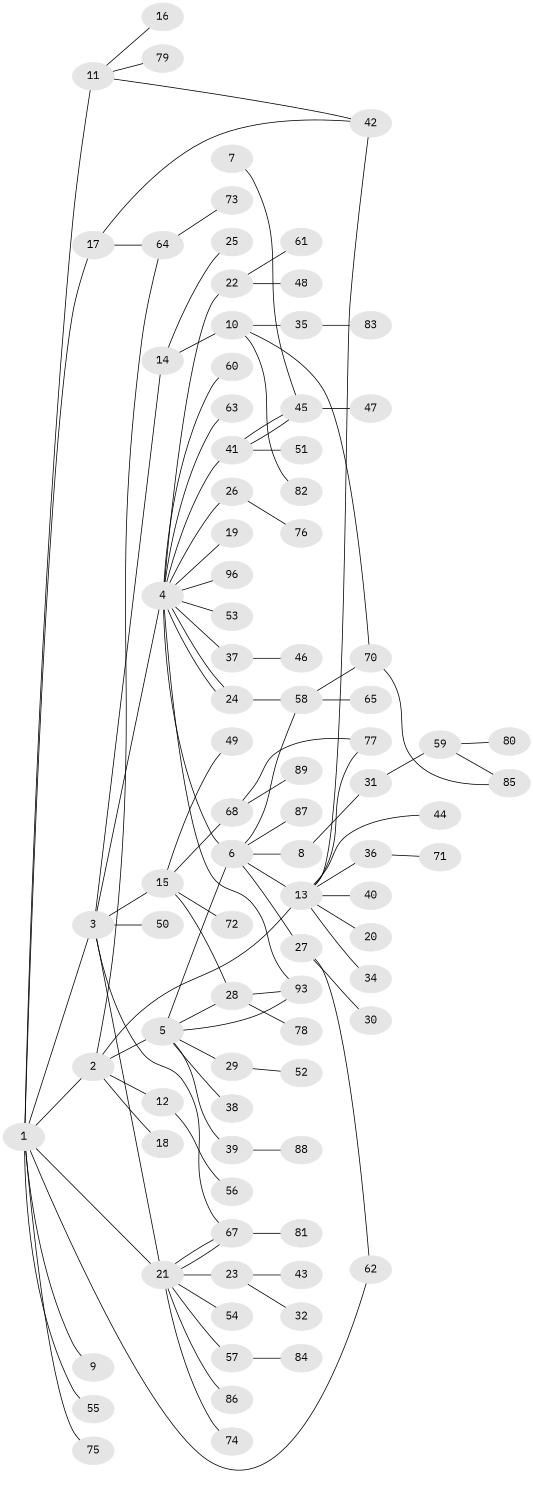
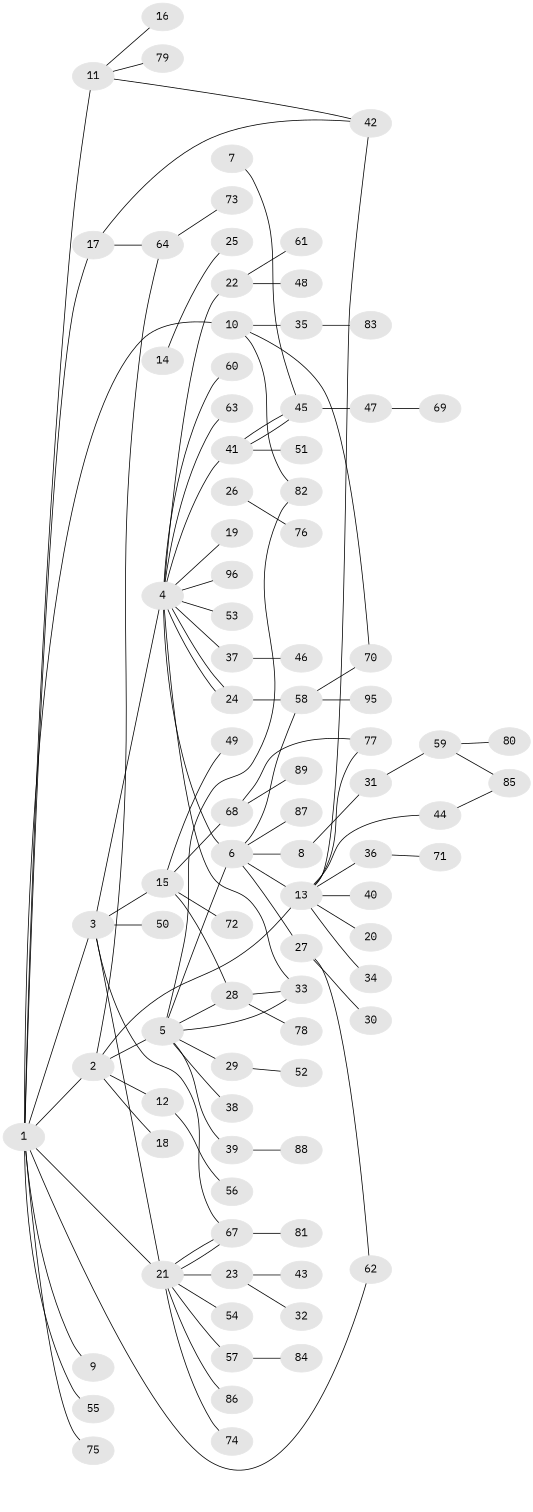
(193, 345) -> (48, 664)
none -> (440, 409)
(192, 541) -> none
(131, 616) -> none
(371, 700) -> (371, 700)
(409, 753) -> (475, 799)
none -> (248, 769)
(301, 990) -> (301, 990)
